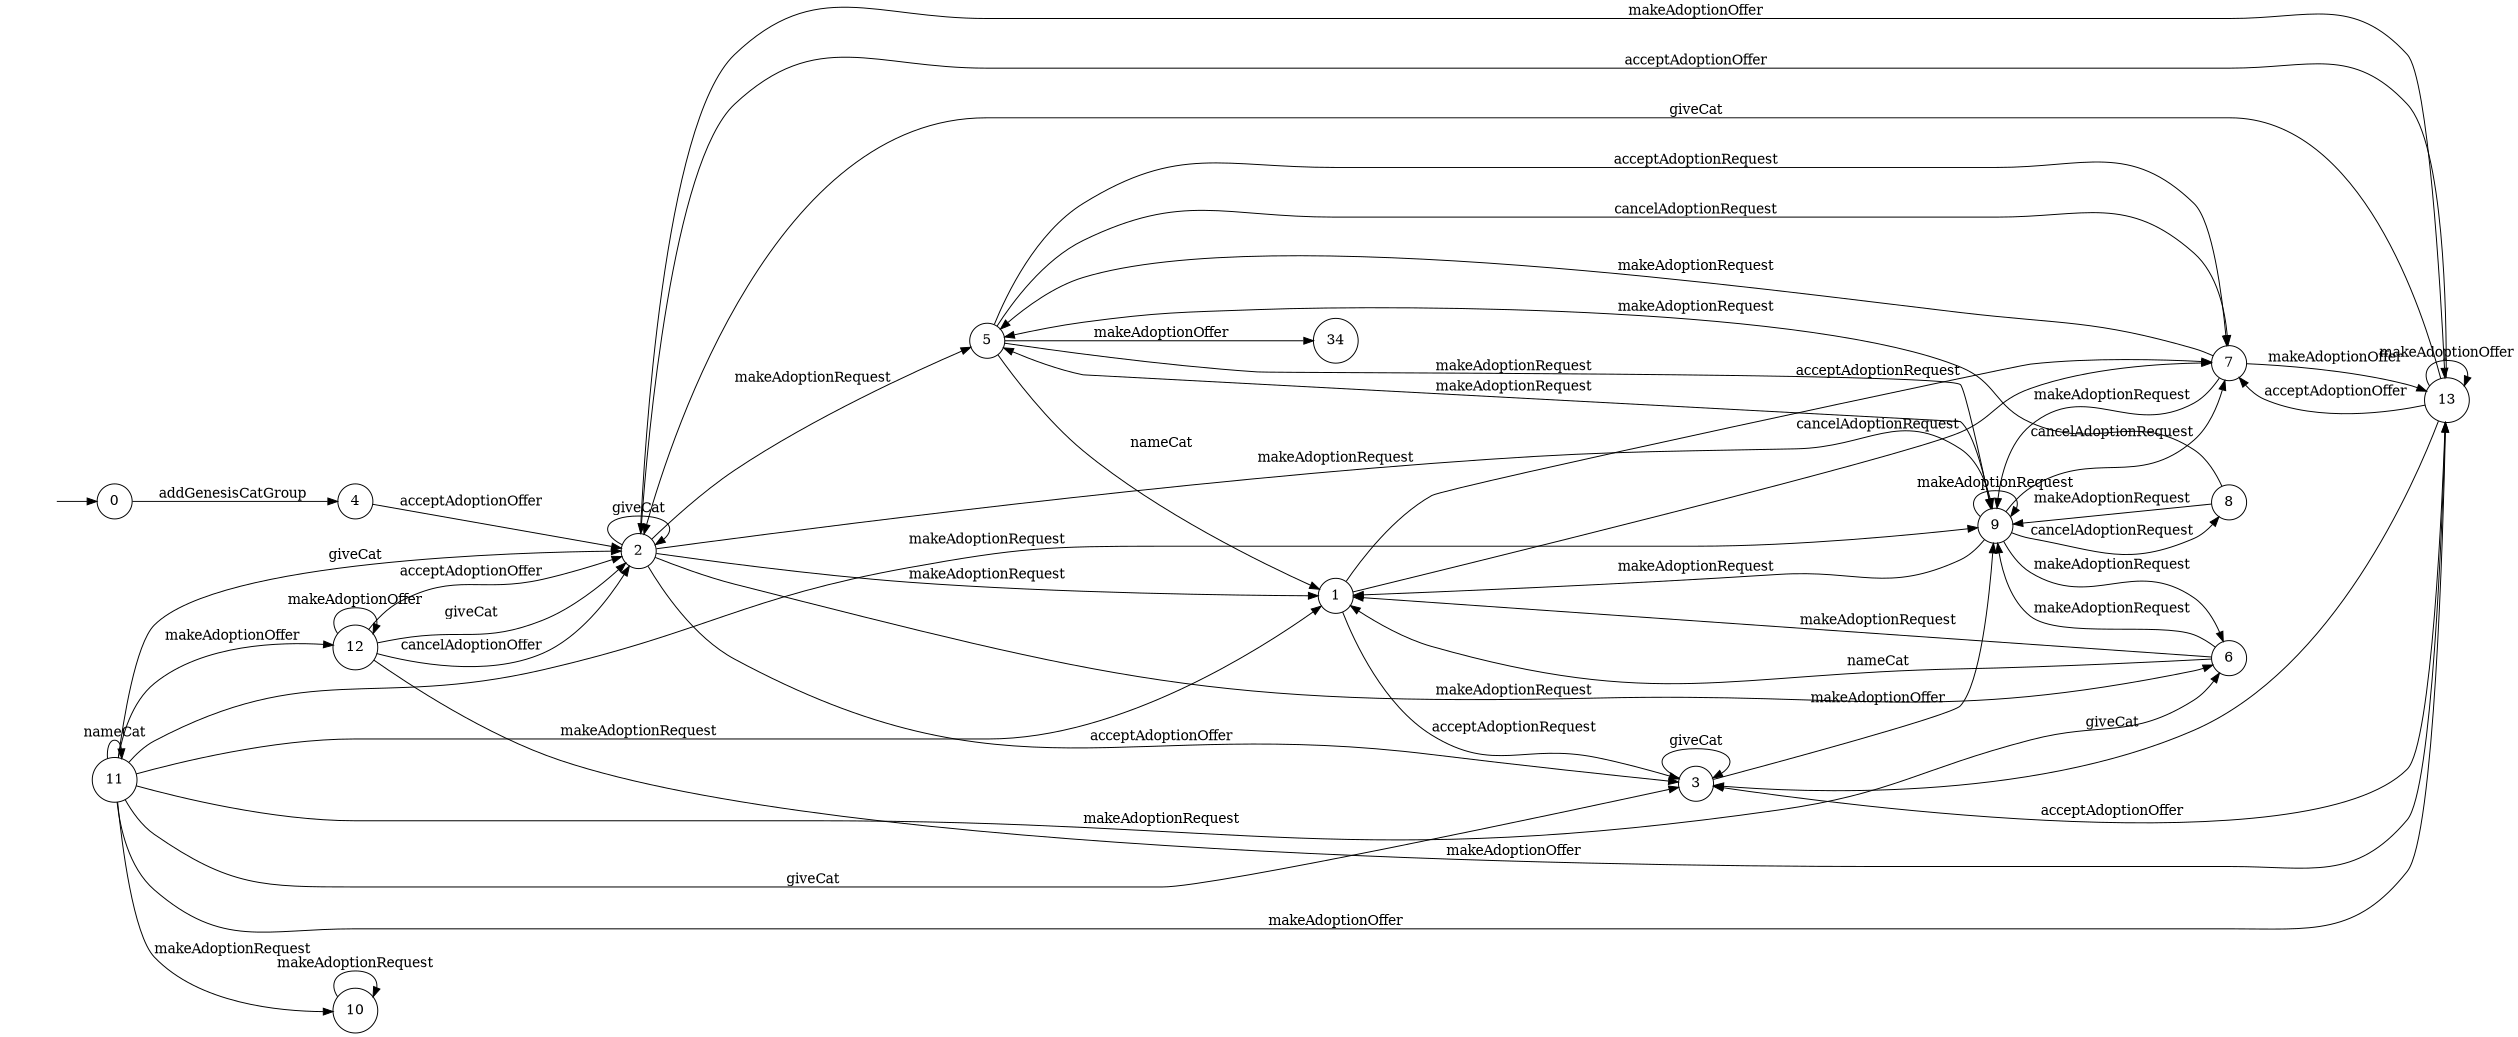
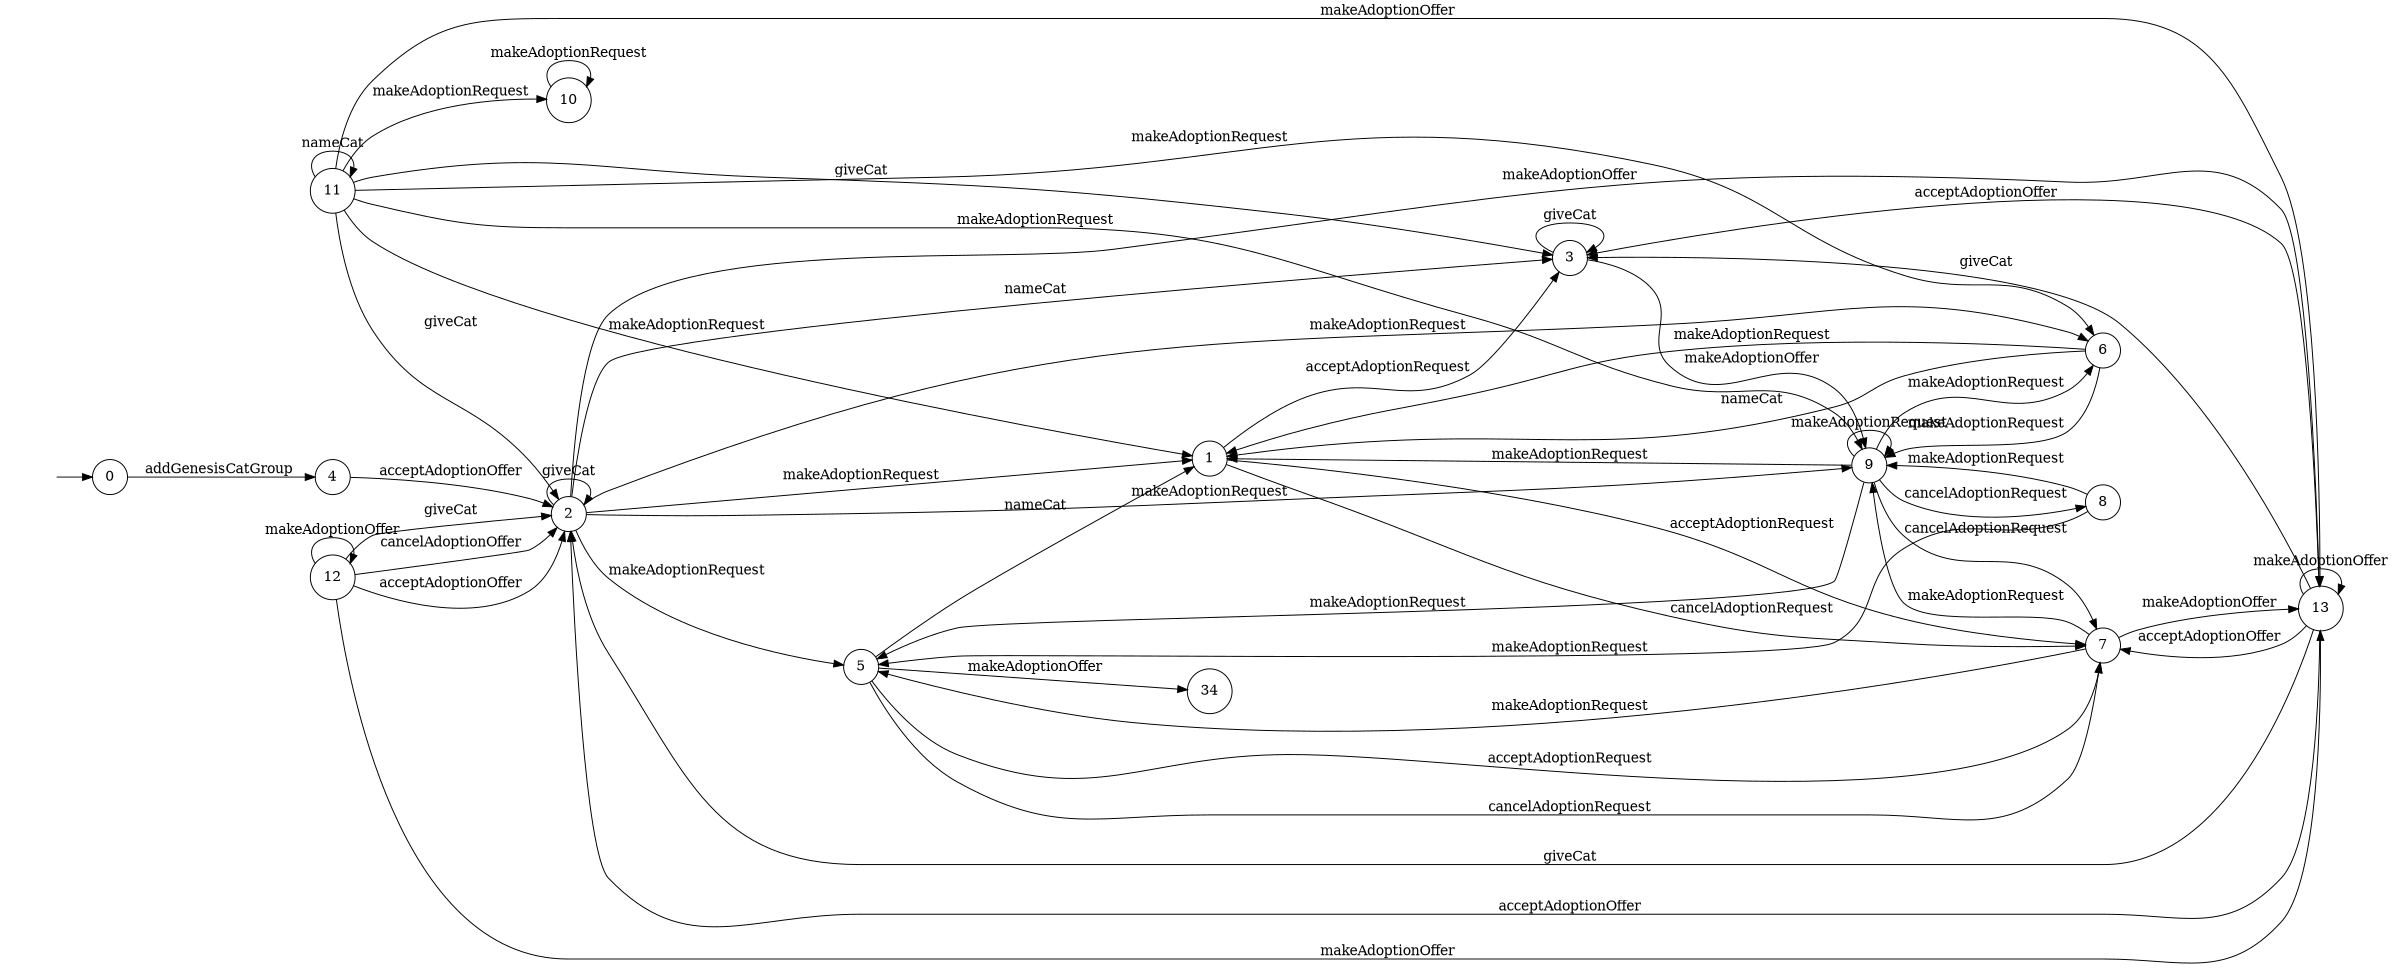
(1541, 374) -> none
(195, 661) -> none
(1162, 736) -> (1035, 290)
